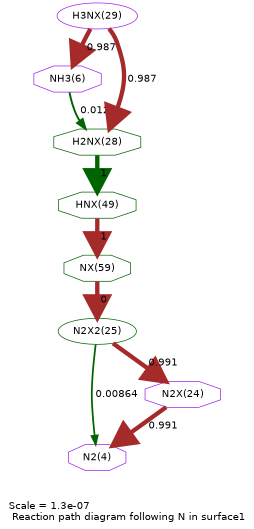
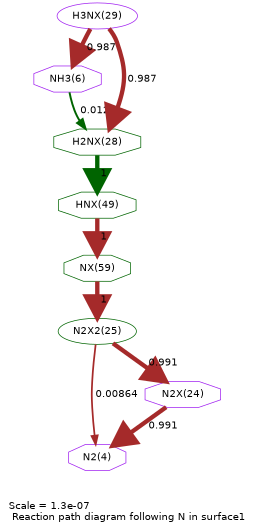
(102, 300) -> (102, 300)
(92, 390) -> (92, 390)
